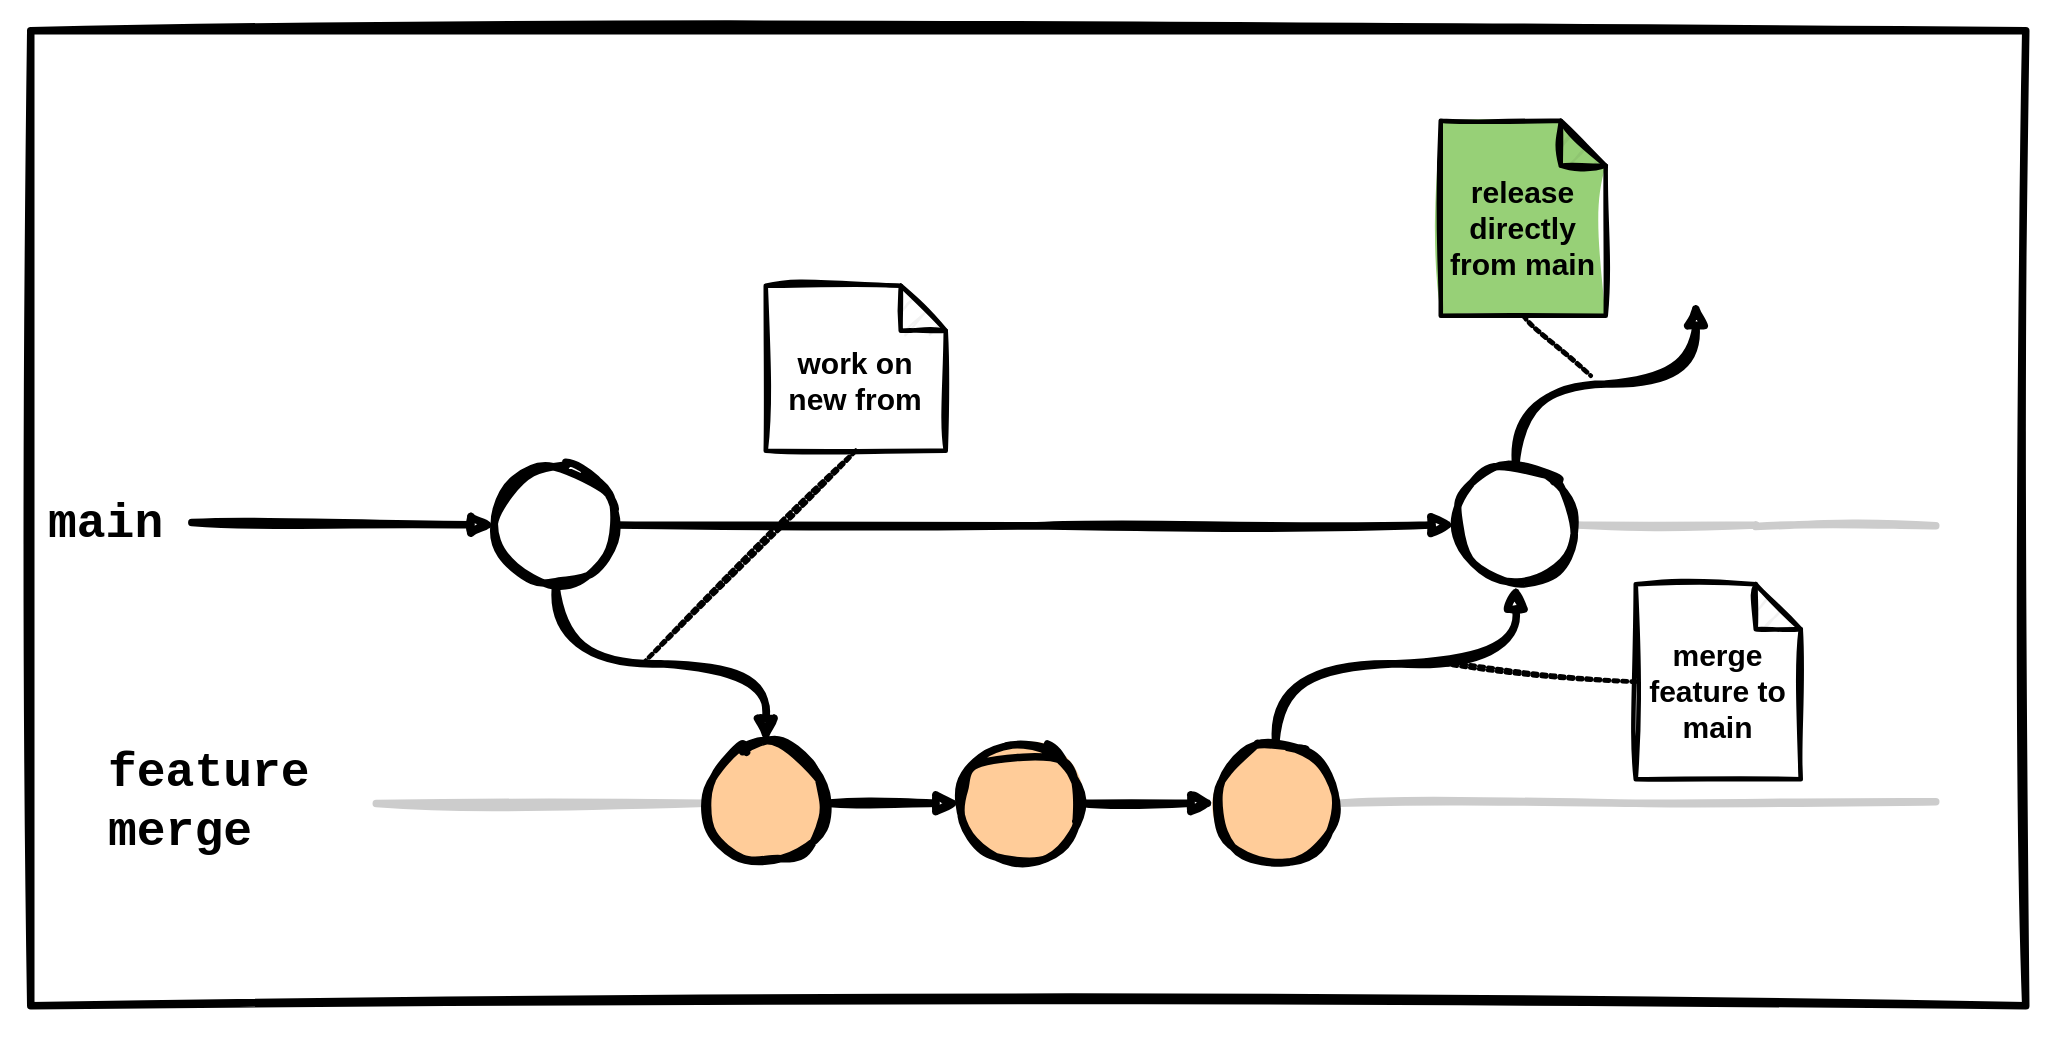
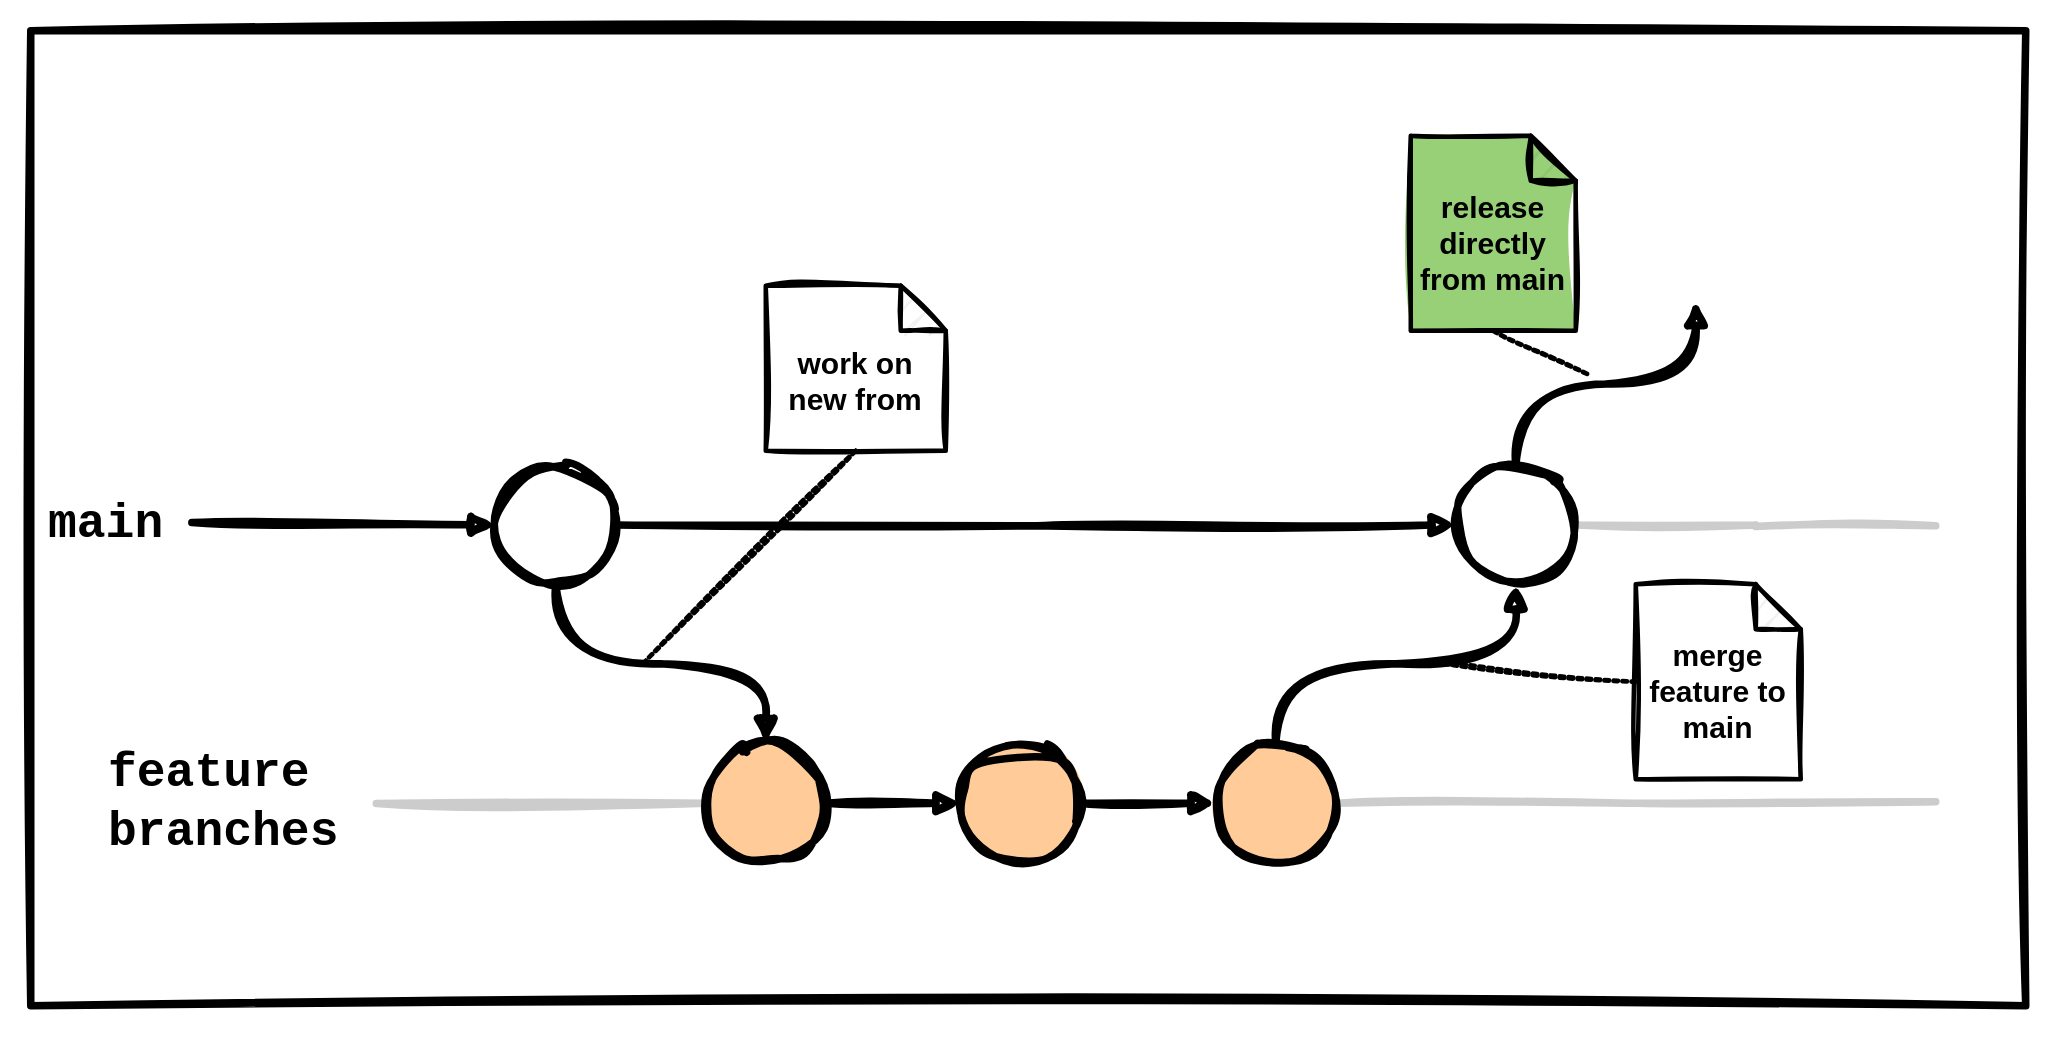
(1523, 218) -> (1493, 233)
(144, 803) -> (149, 803)
